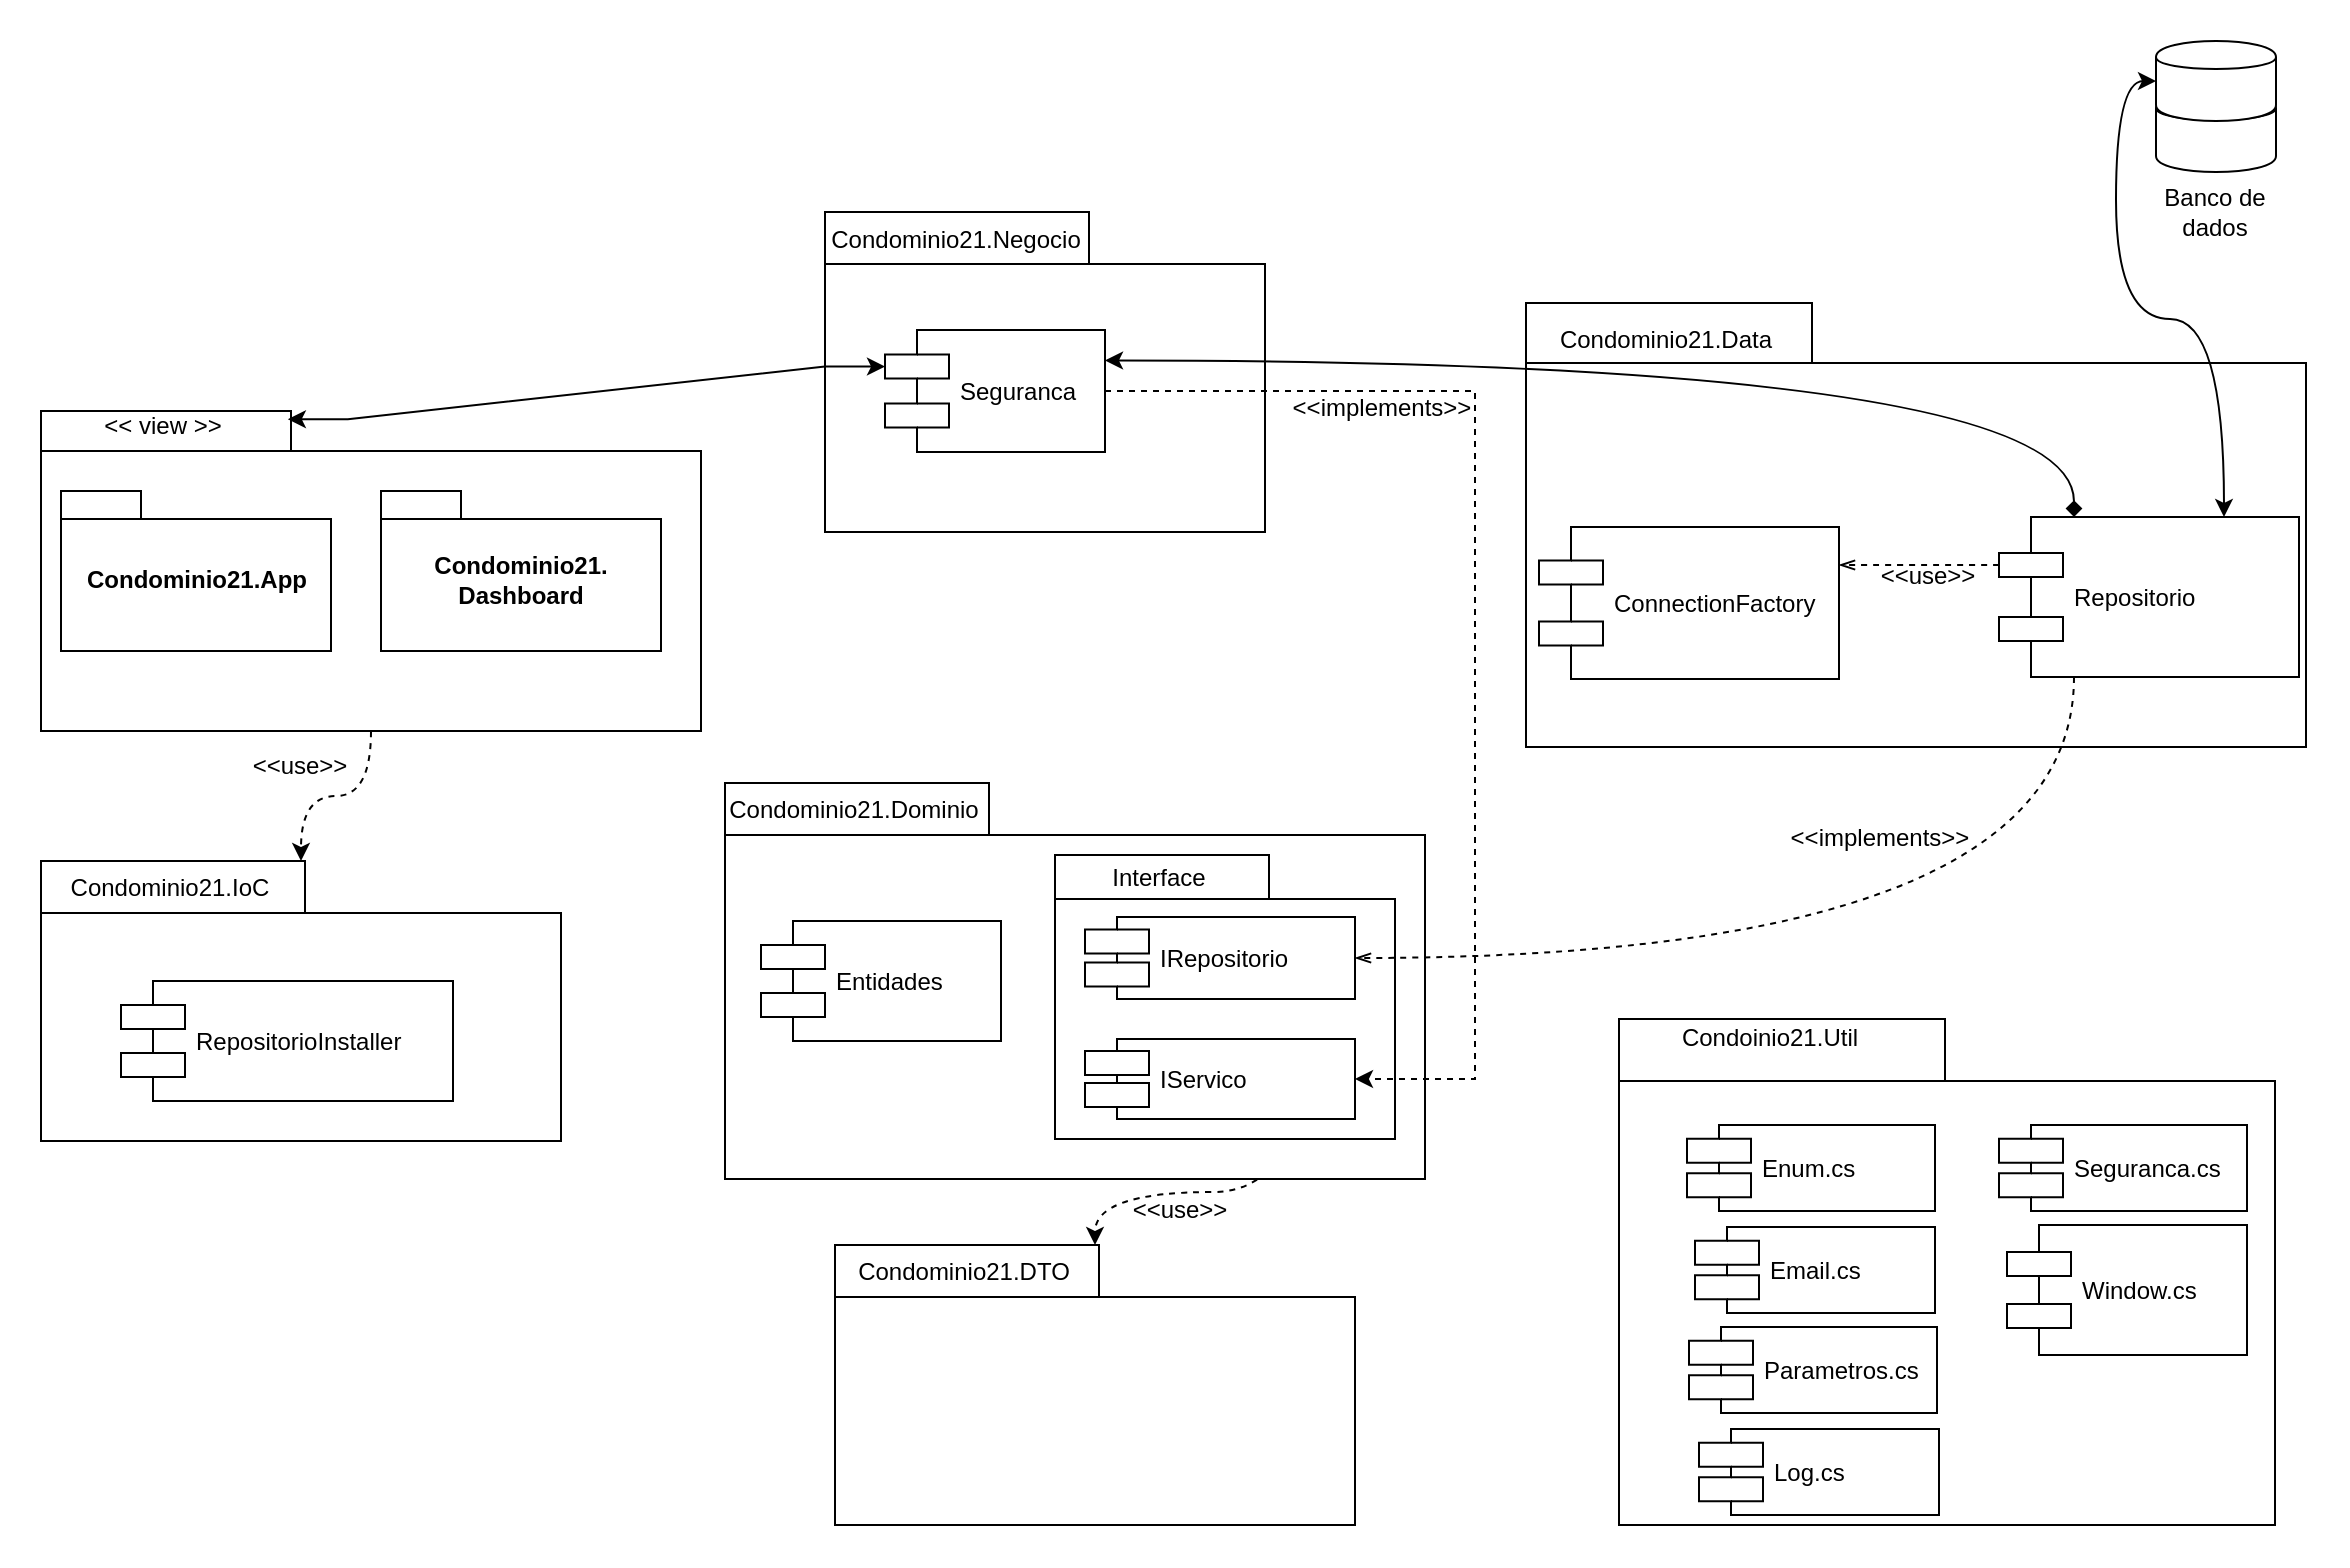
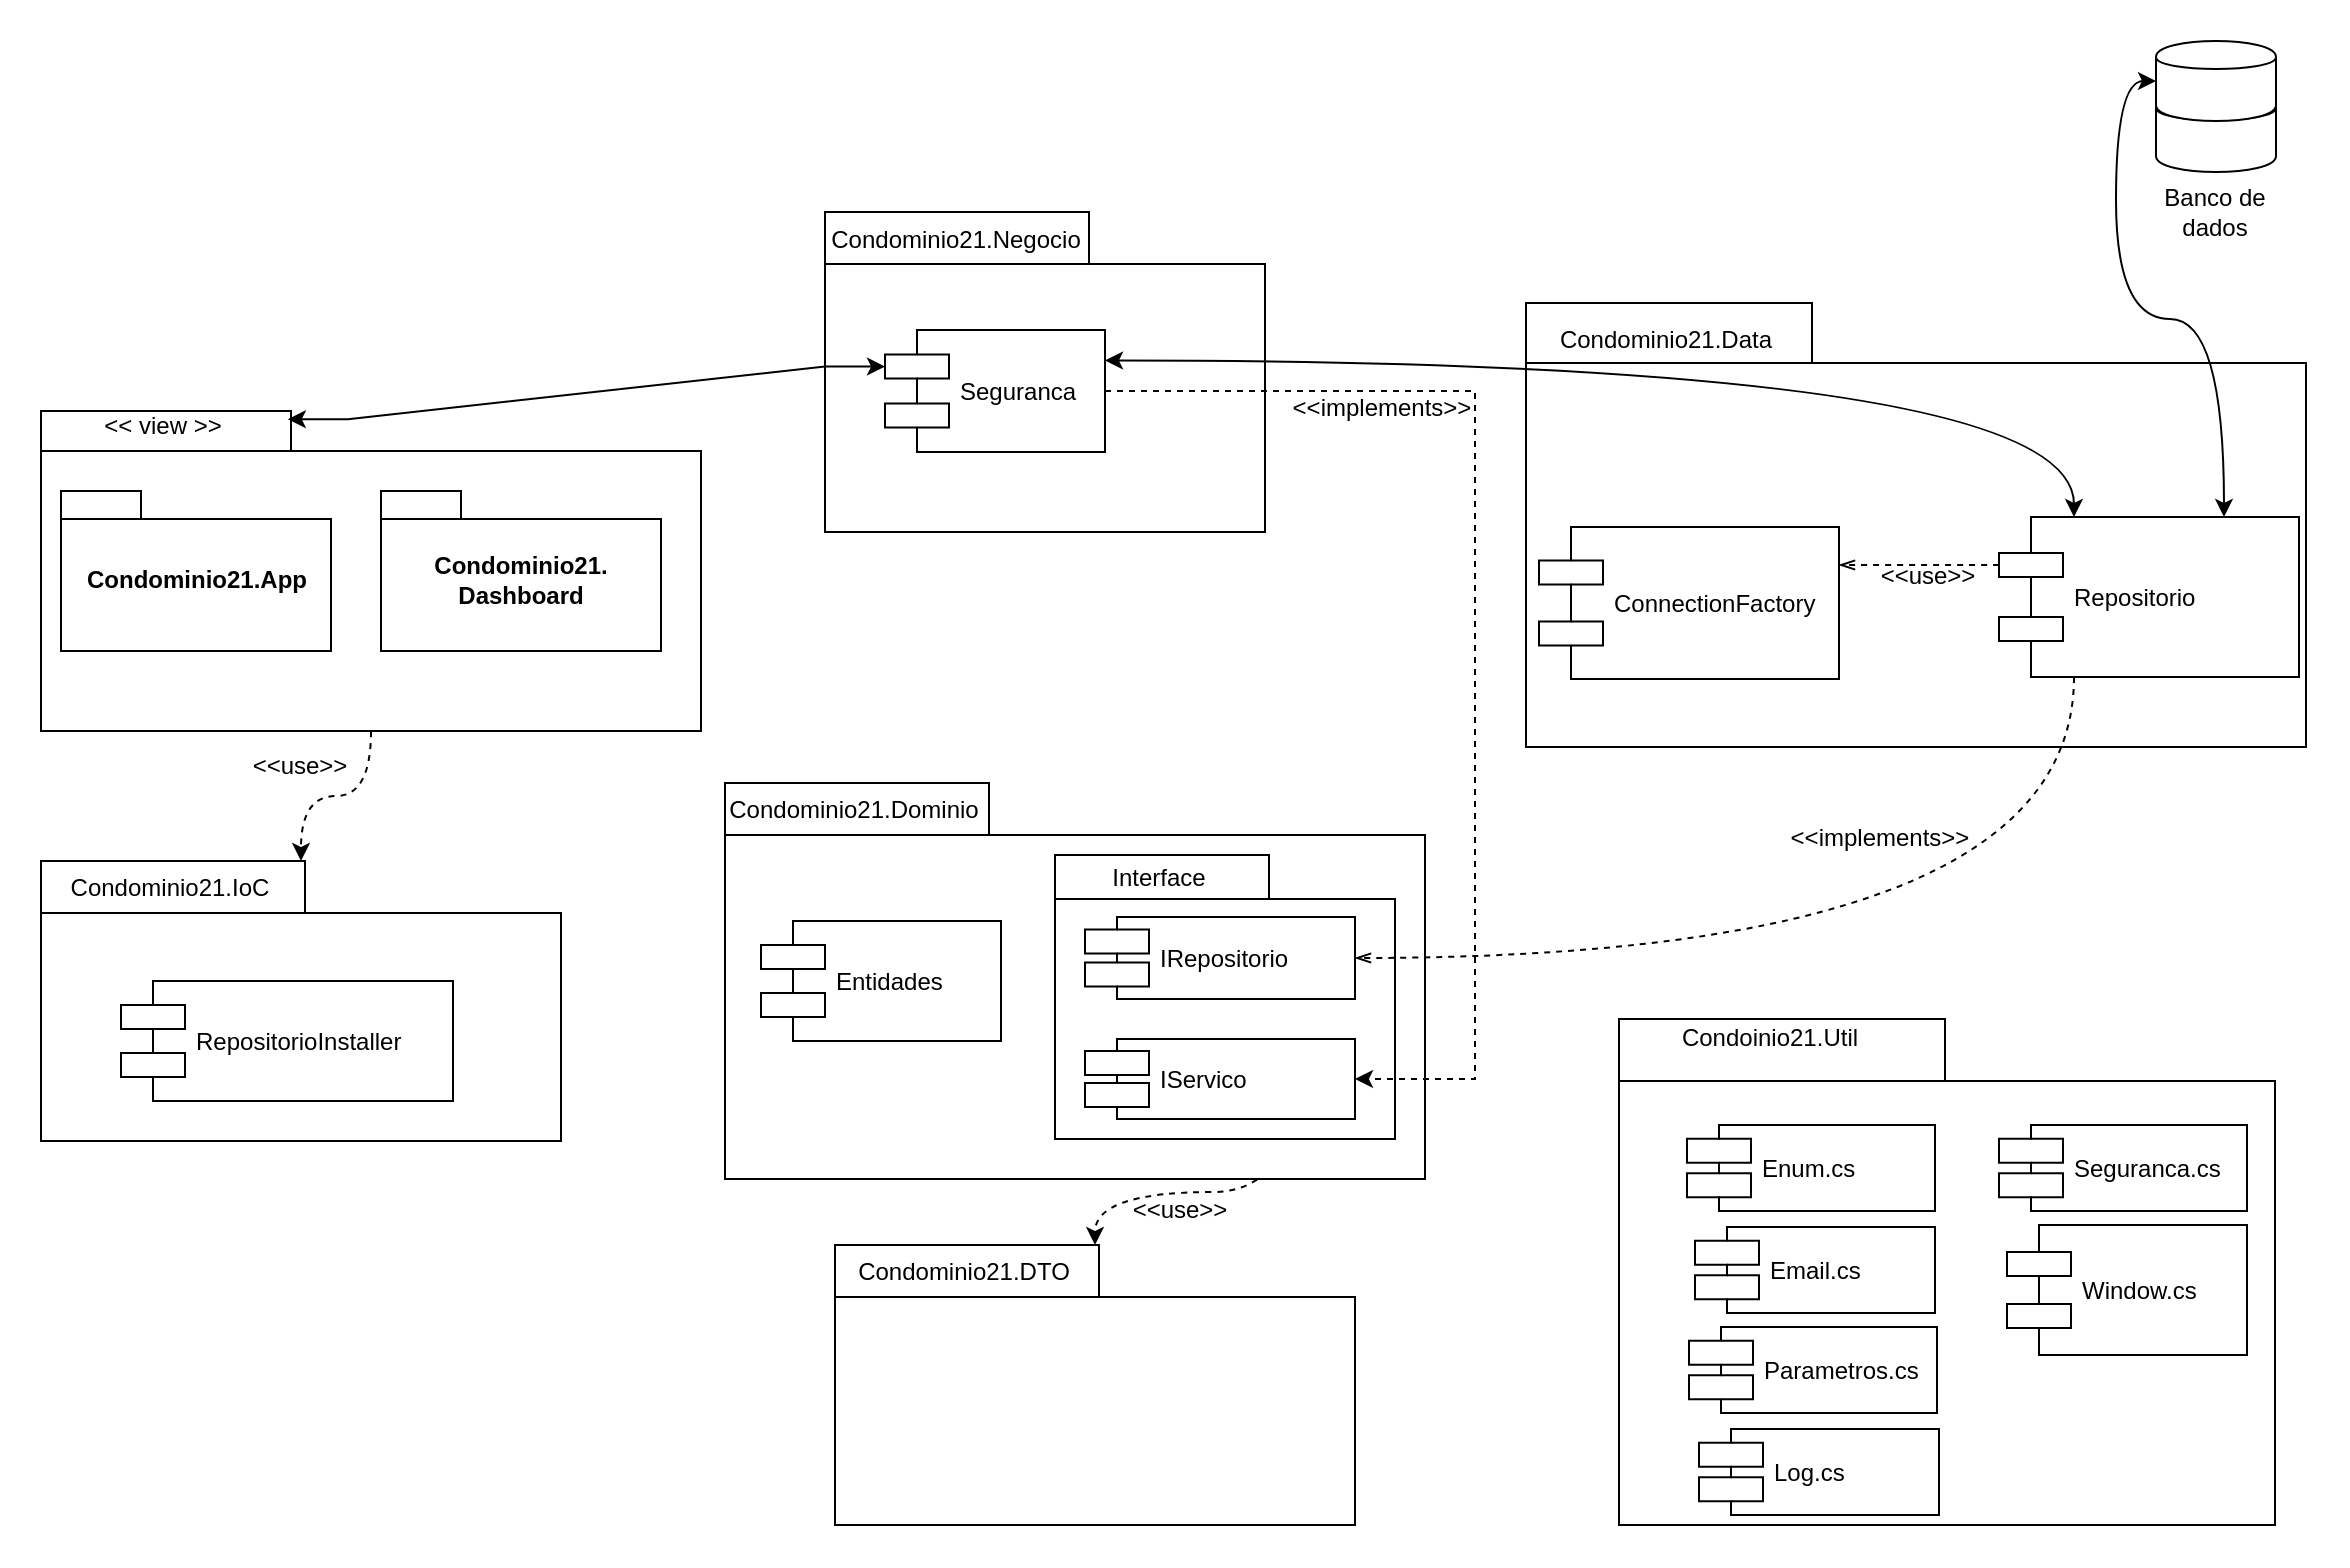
(1900, 408) -> (1900, 408)
